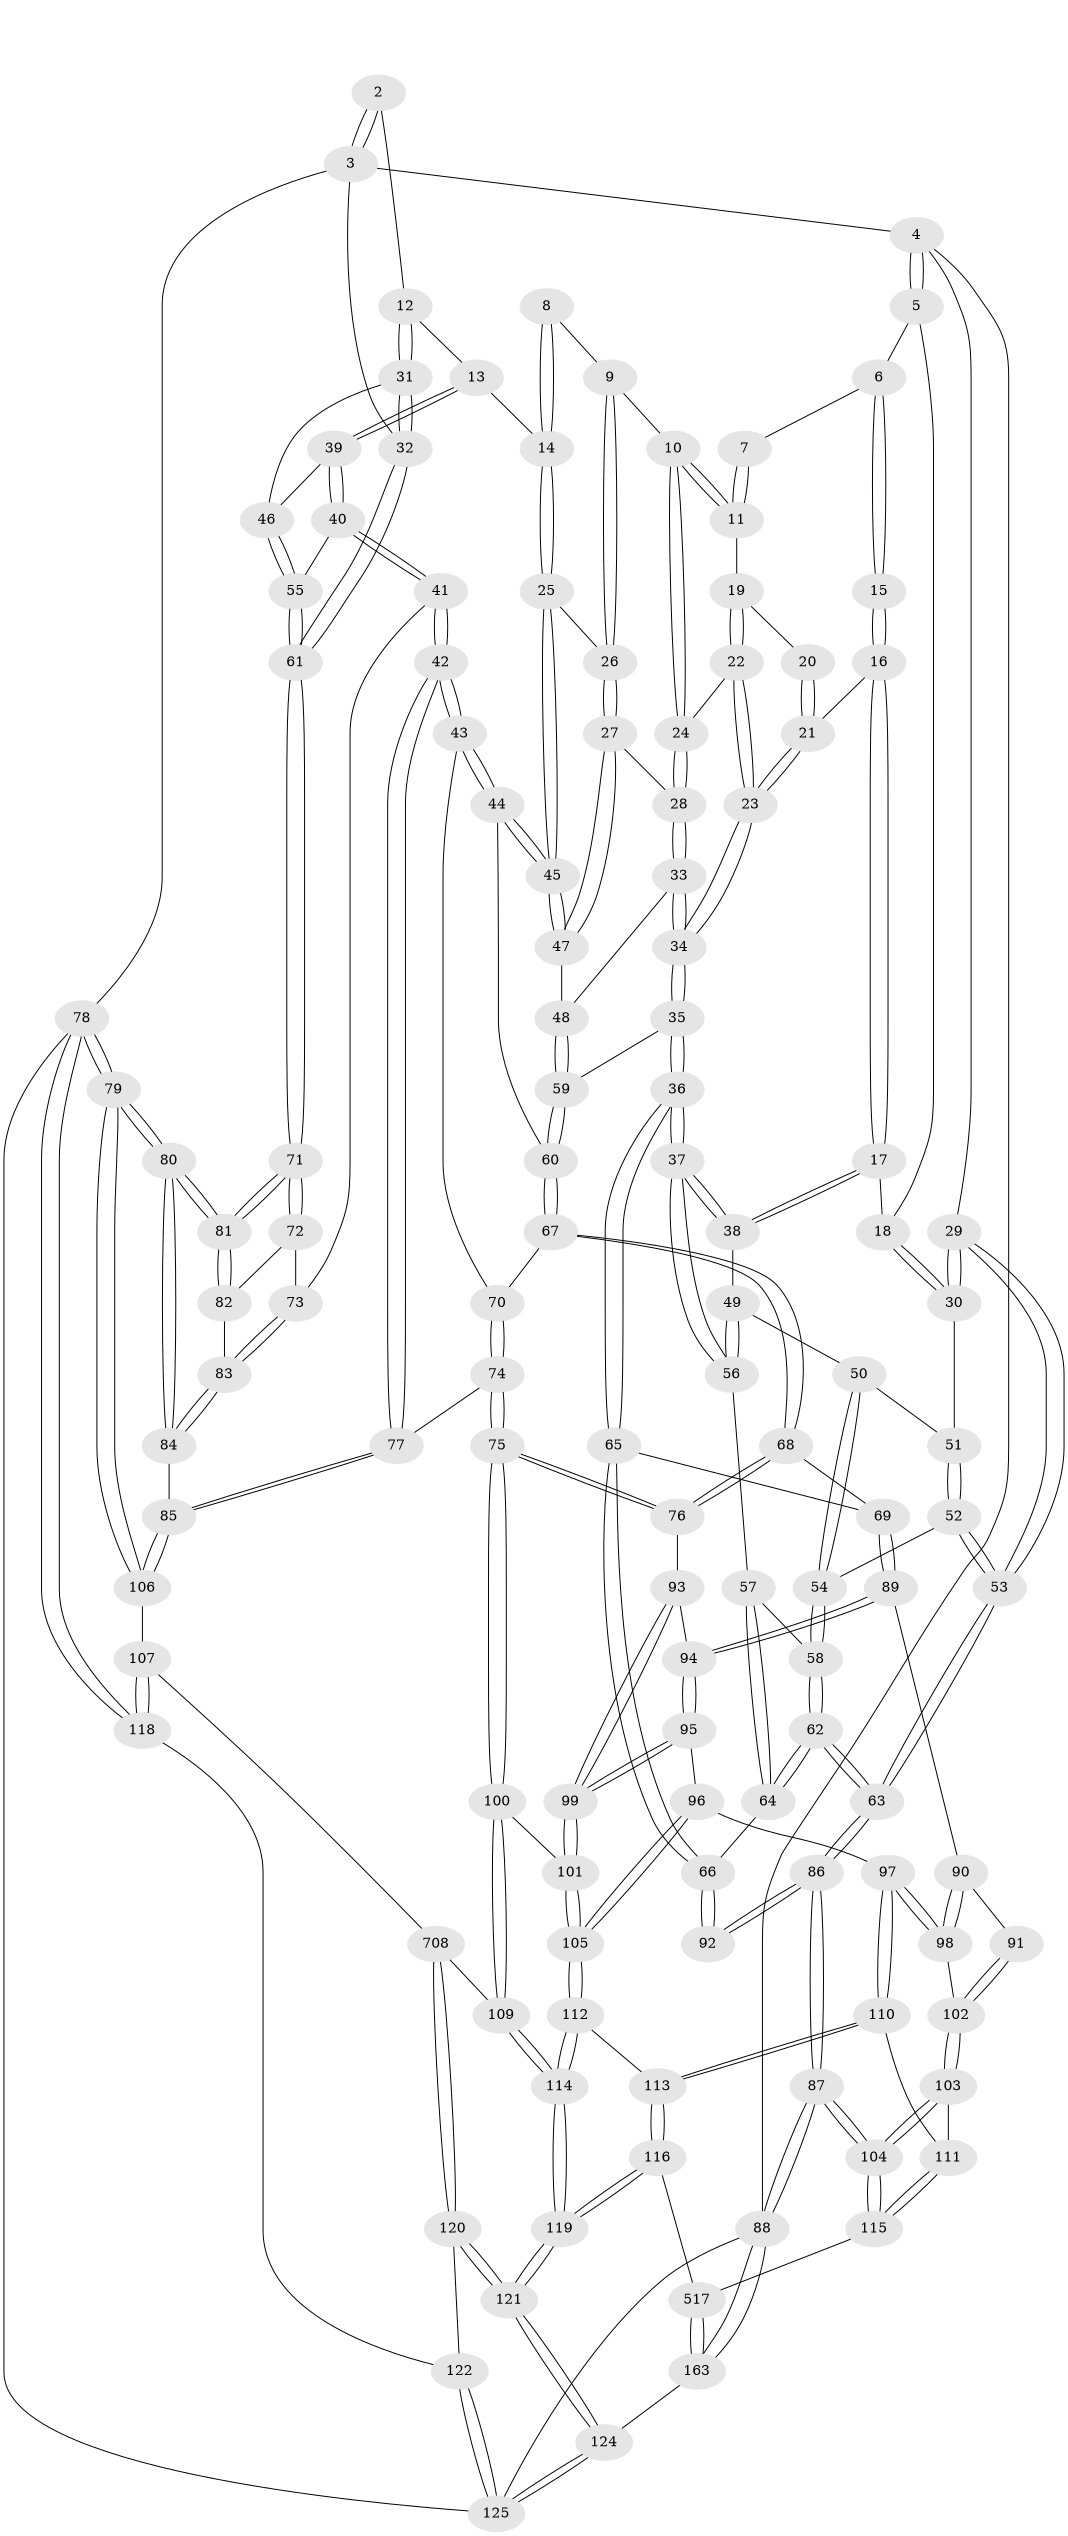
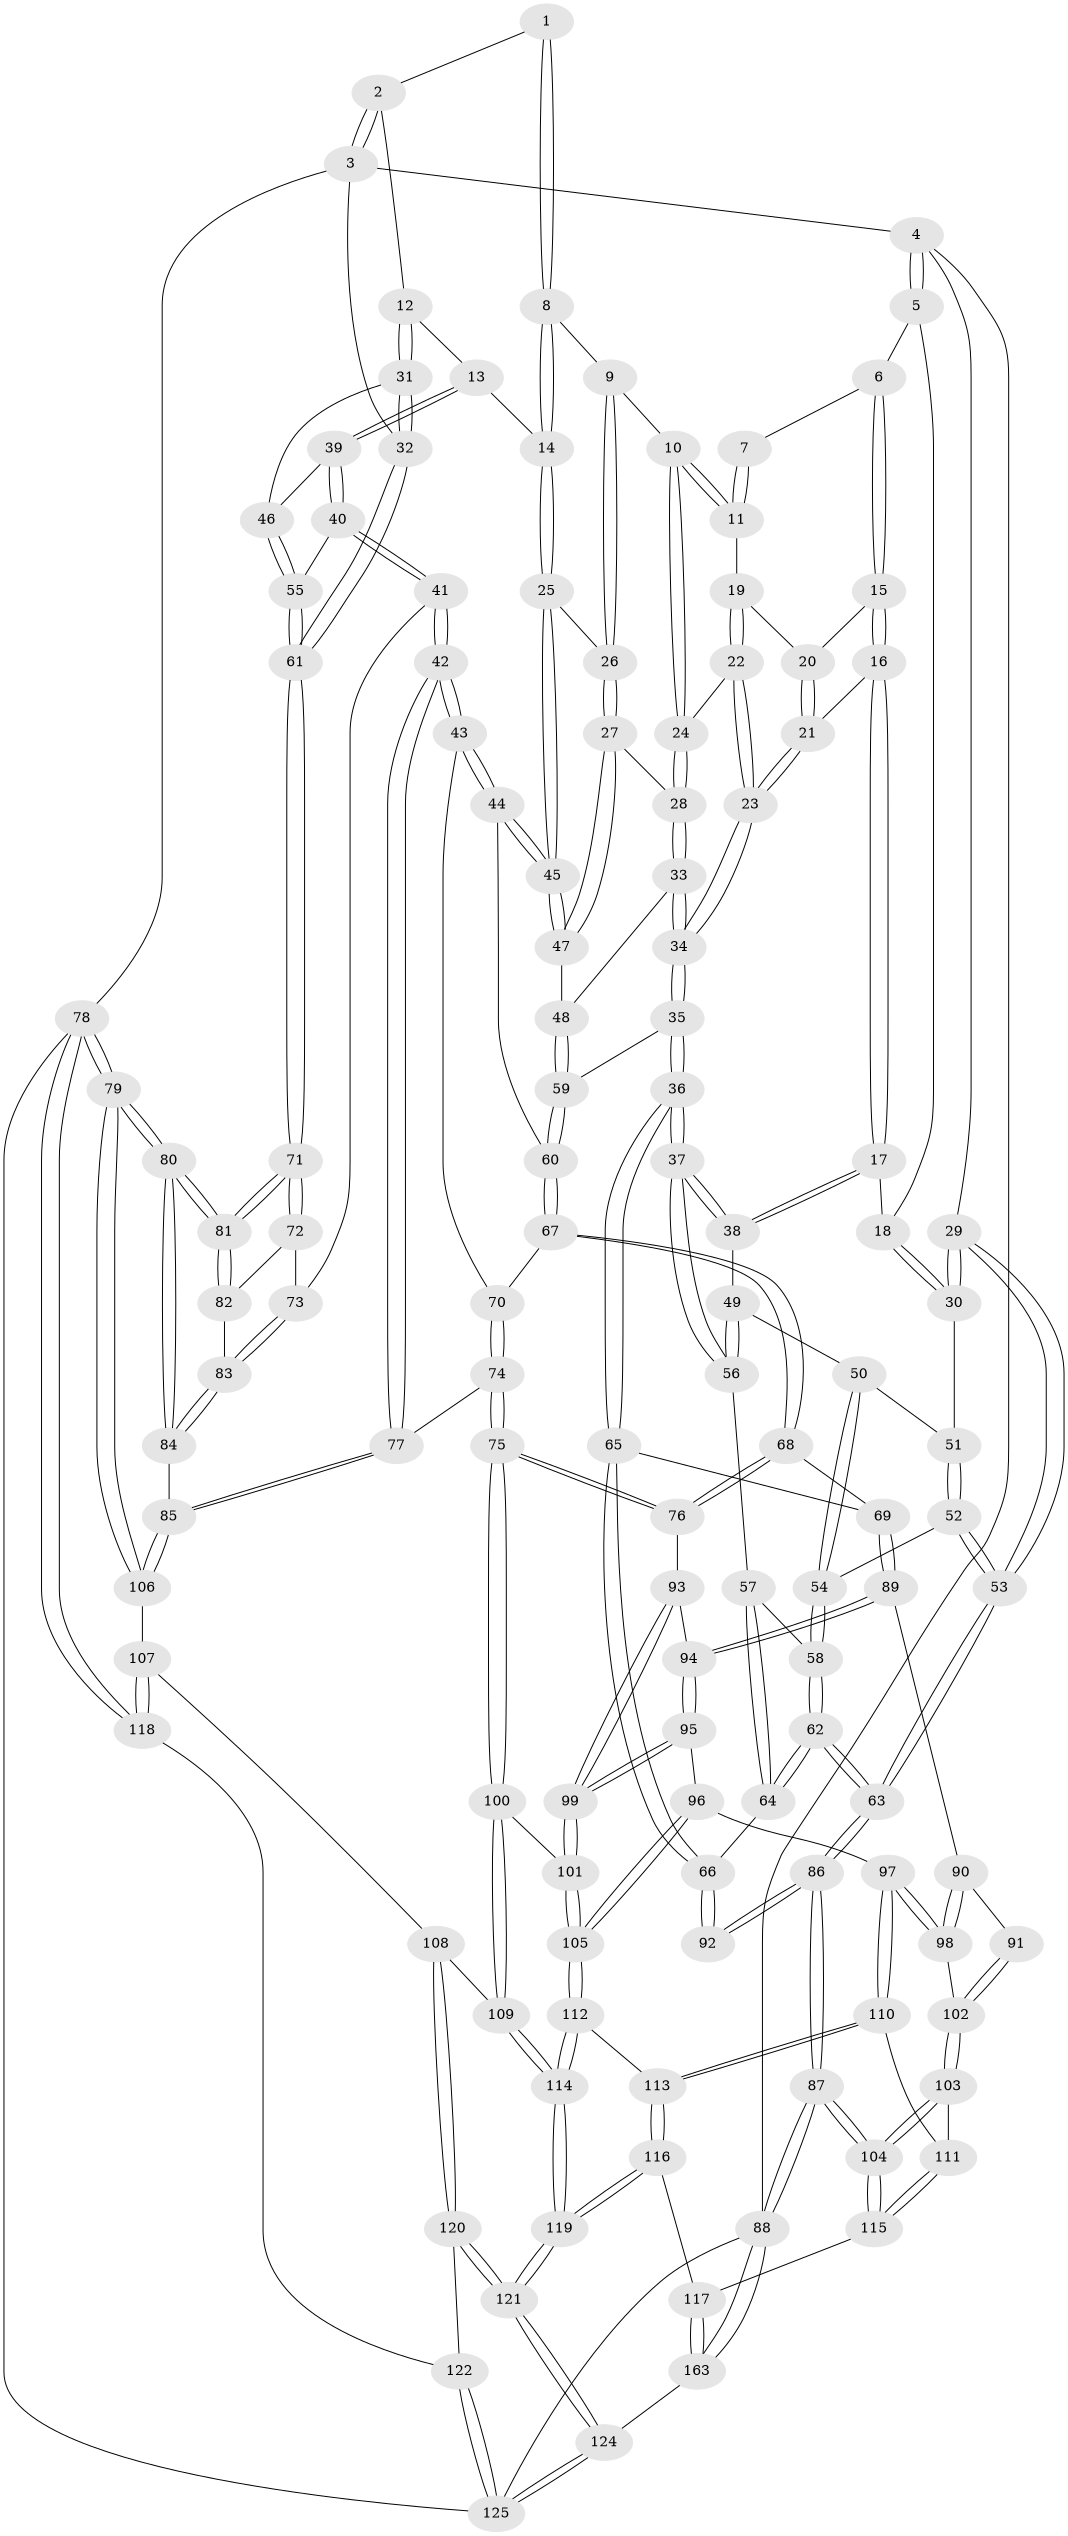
none -> (547, 22)
none -> (844, 627)
(436, 1944) -> (436, 1944)
(697, 2300) -> (697, 2300)
